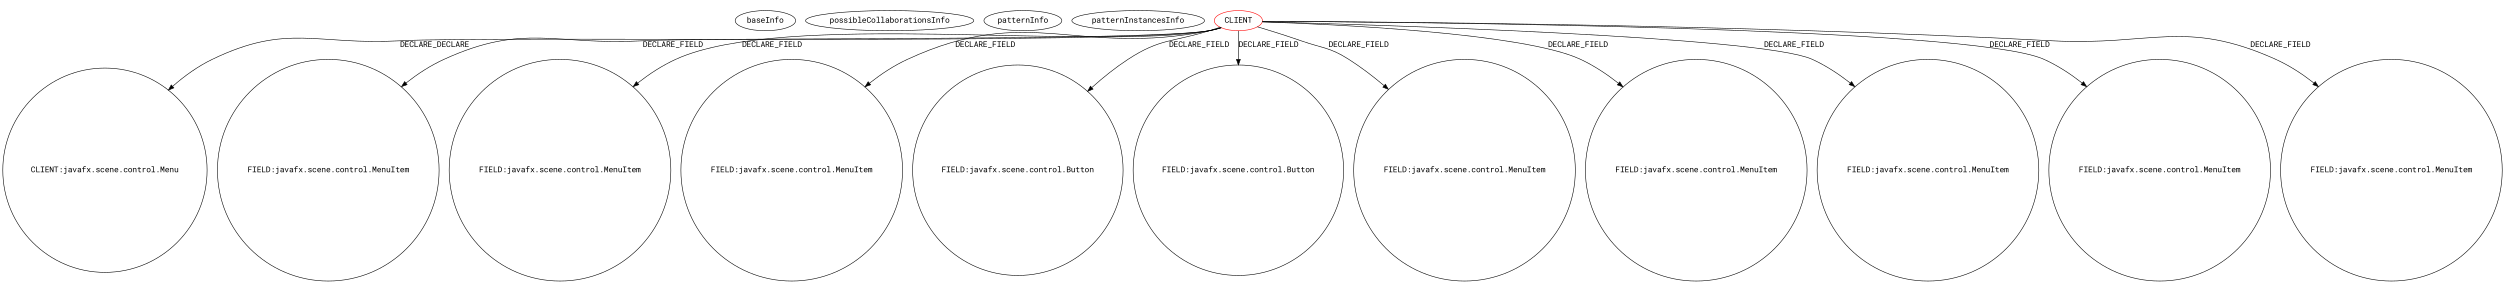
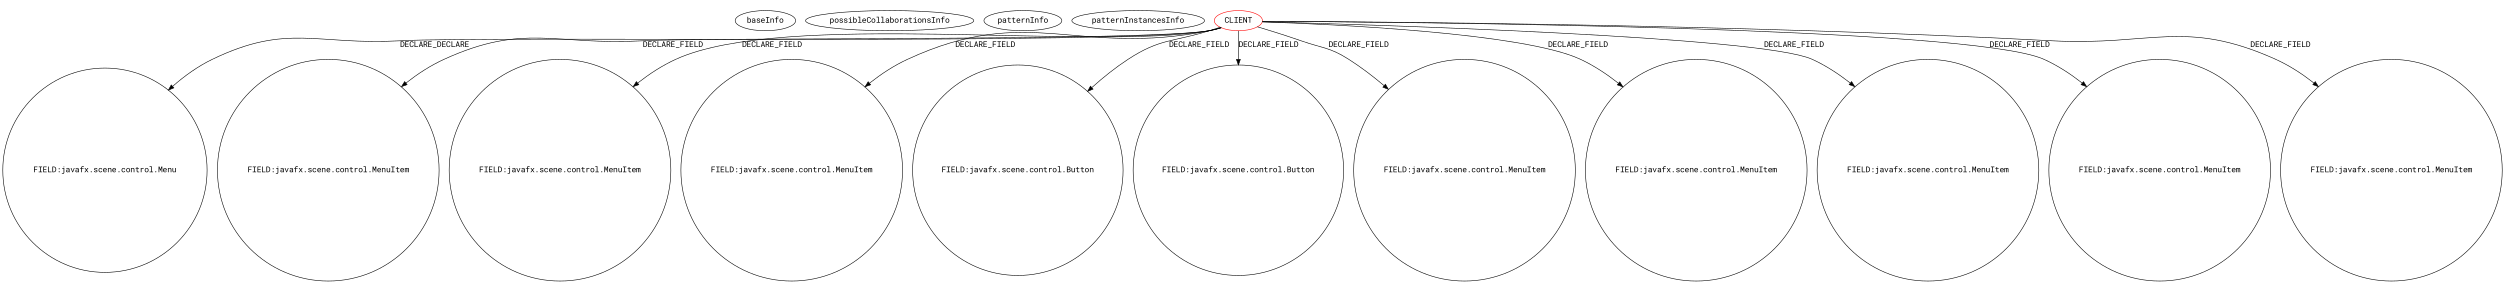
(105, 170) -> (105, 170)
